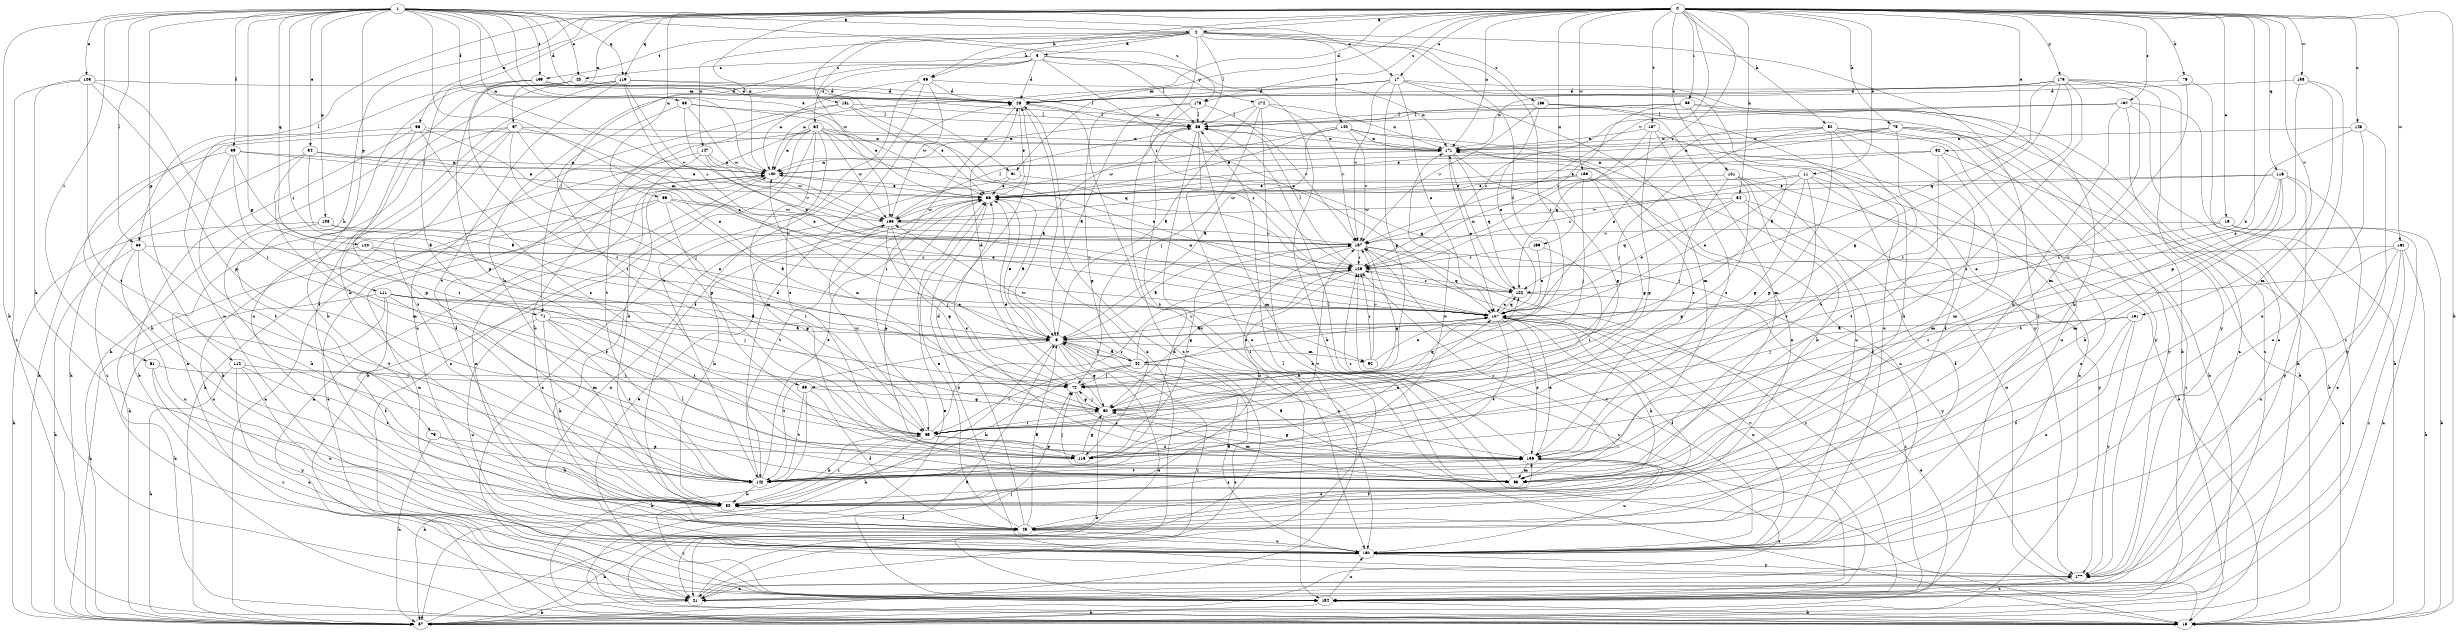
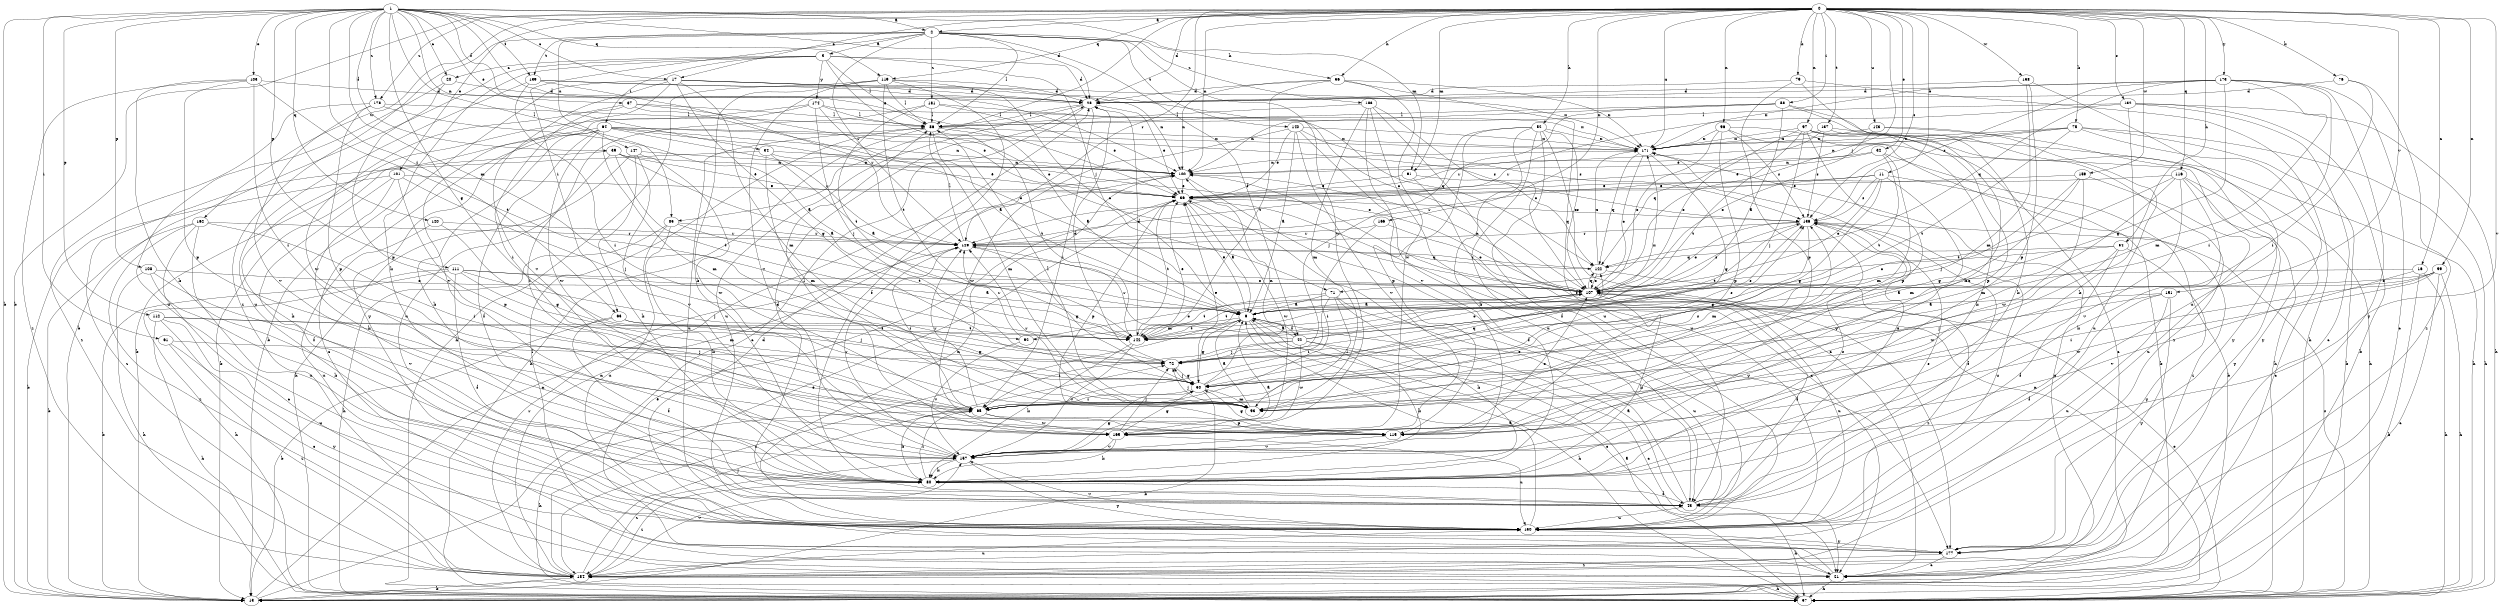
none -> (1444, 88)
(685, 103) -> (630, 103)
(1175, 444) -> (1493, 208)
